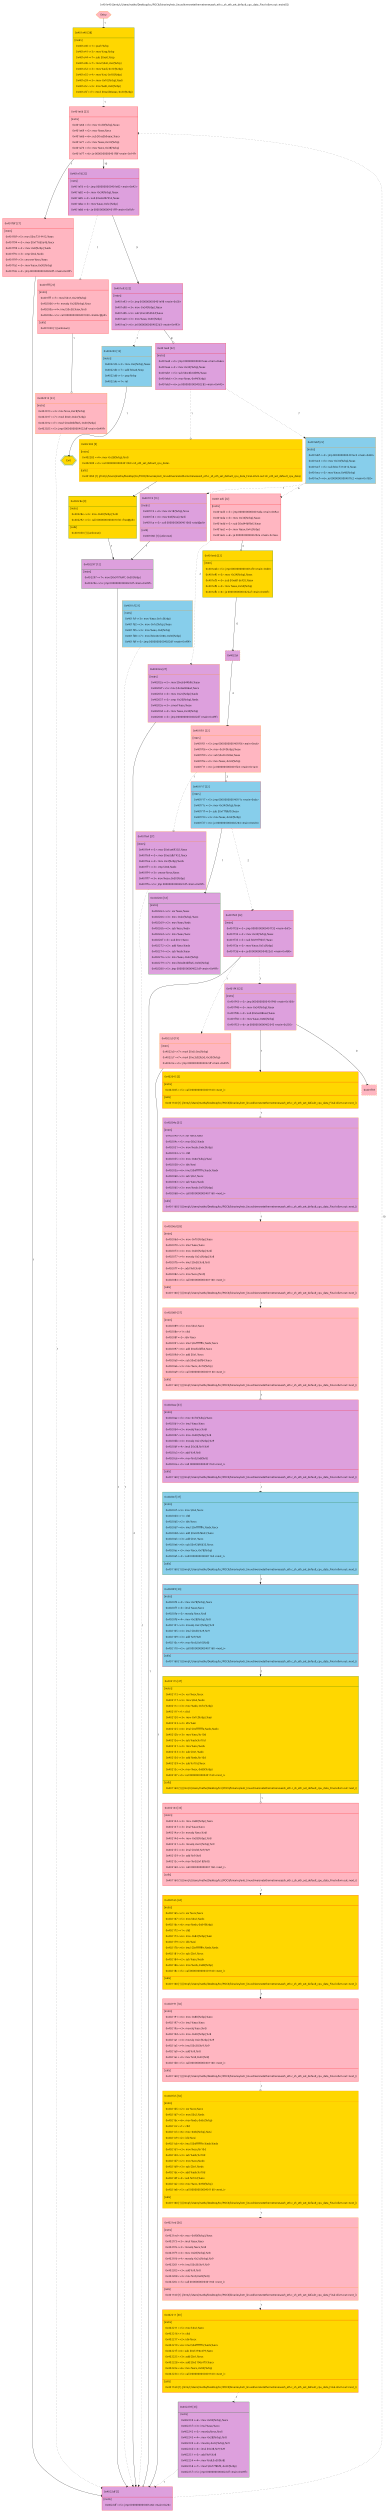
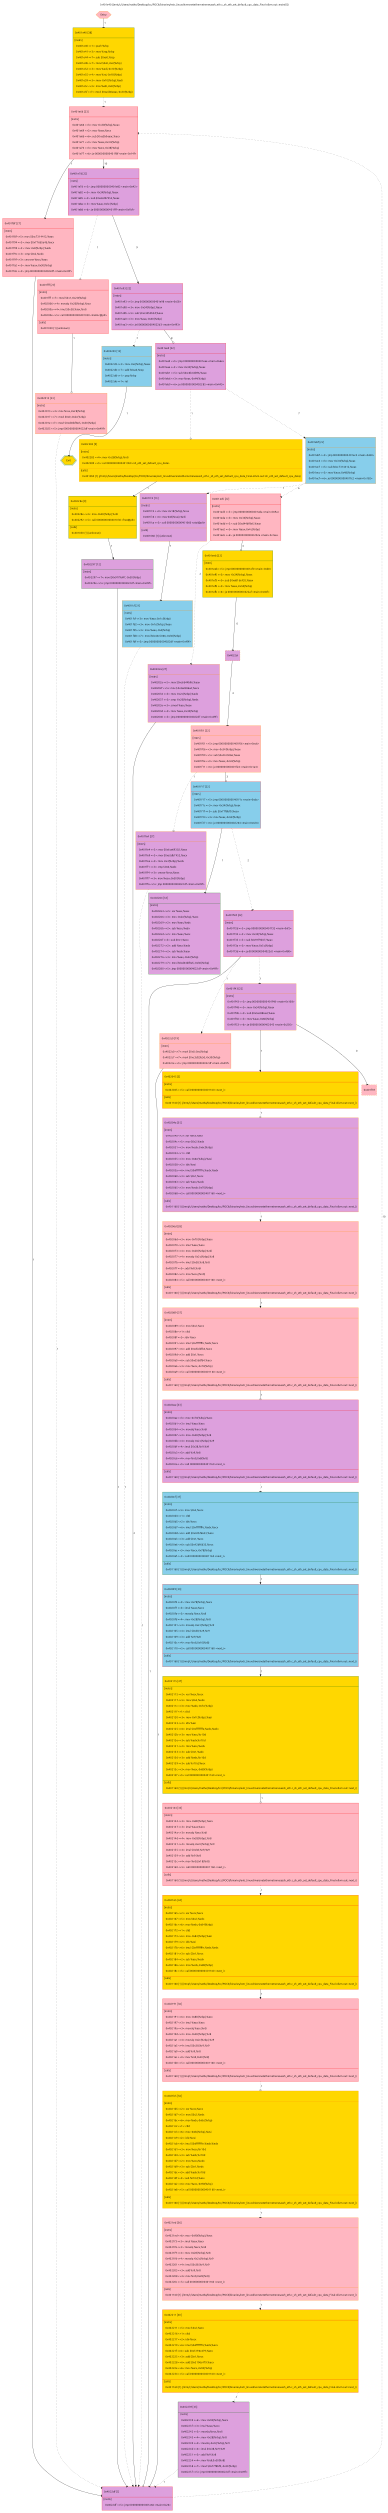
(141, 550) -> (165, 570)
